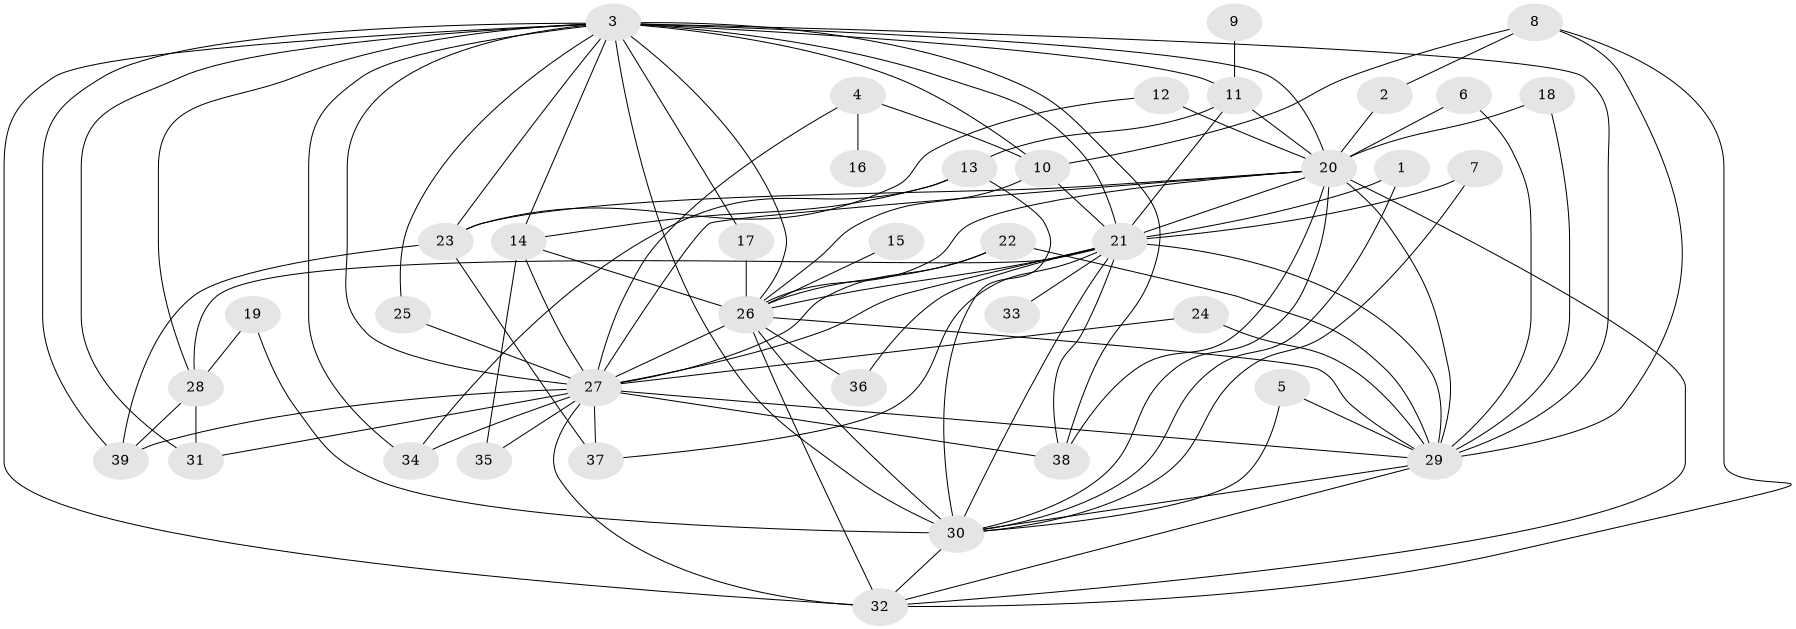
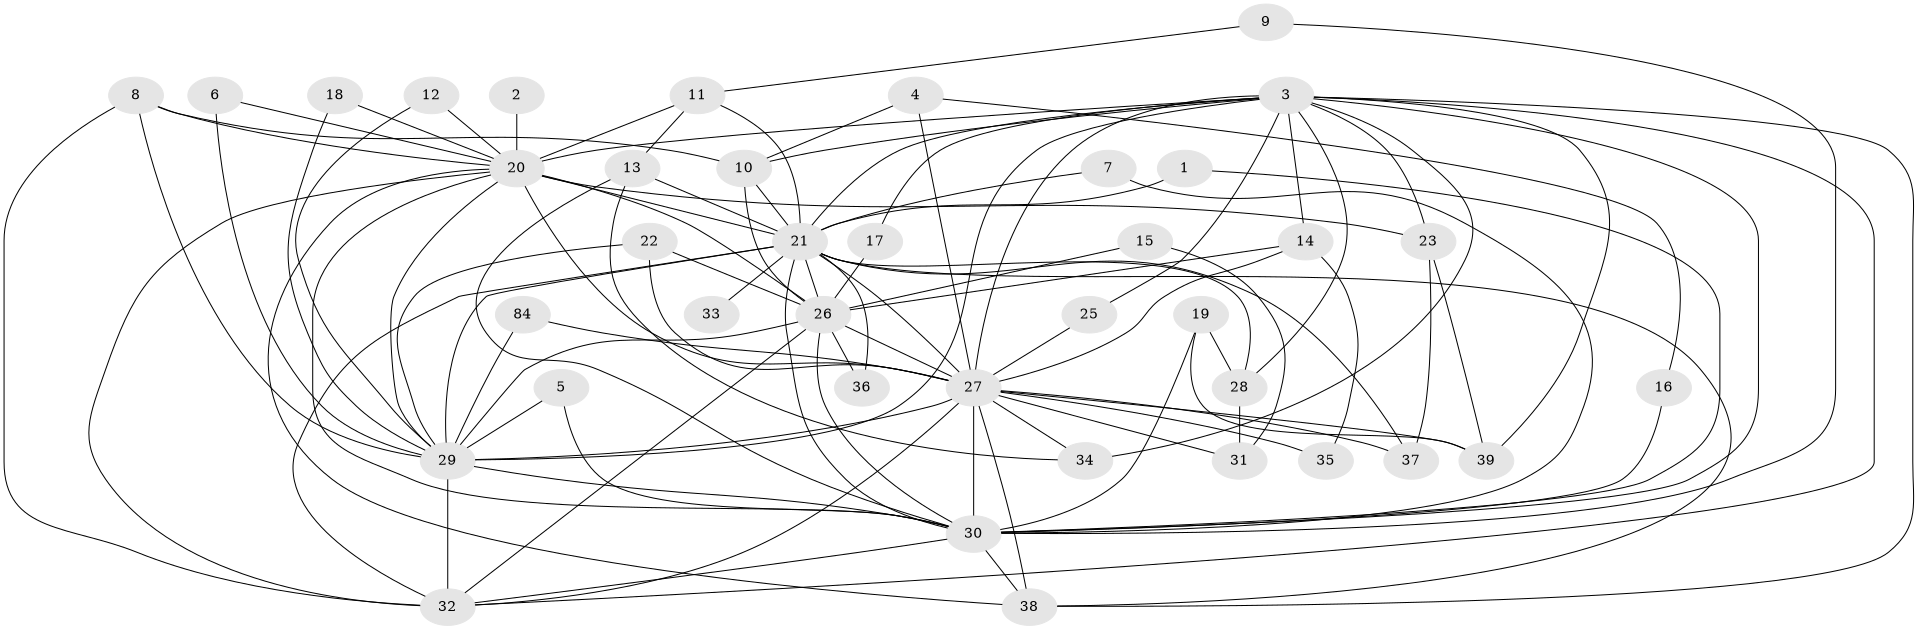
(943, 44) -> none
(1449, 64) -> (322, 144)
(156, 88) -> (1275, 322)
(745, 152) -> none
(895, 186) -> (303, 274)
(666, 220) -> (719, 206)
none -> (420, 315)
(1201, 315) -> (523, 315)
(158, 424) -> (1294, 432)
none -> (1826, 427)
none -> (974, 461)
none -> (1356, 517)
none -> (1000, 569)
